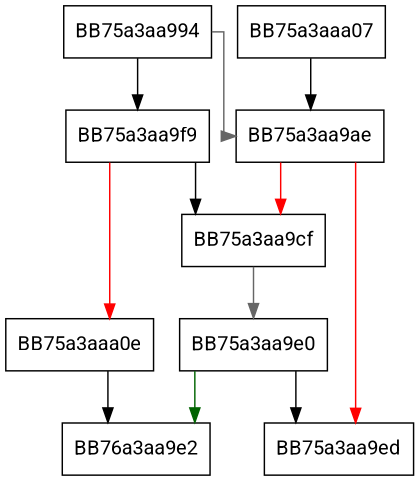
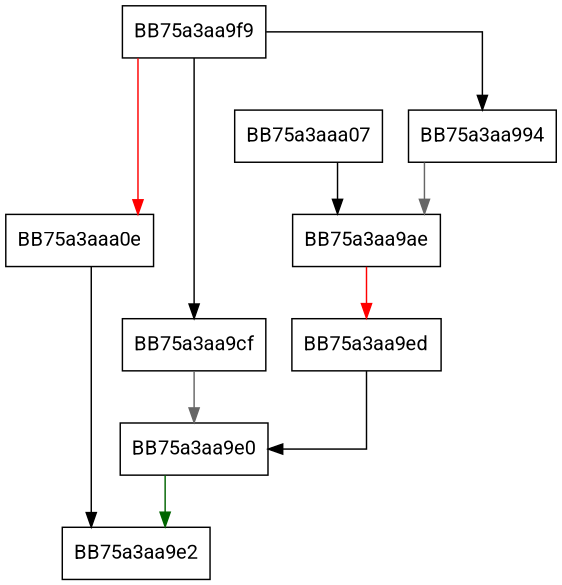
(138, 77) -> (406, 32)
(281, 181) -> none
(296, 389) -> (364, 449)
(136, 449) -> (136, 553)
